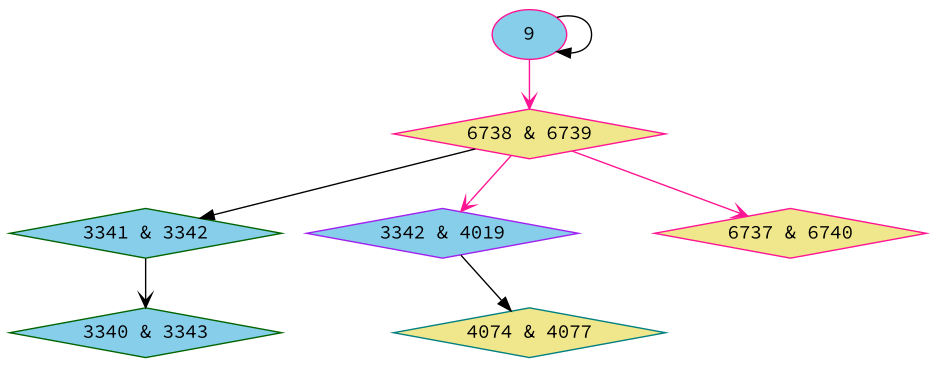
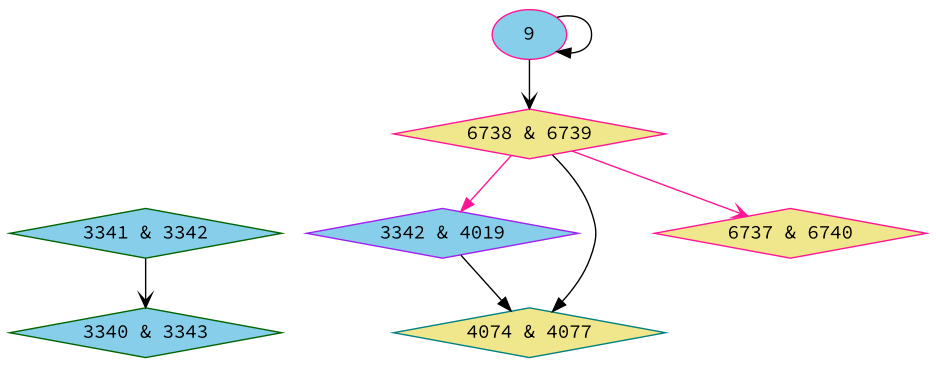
(529, 77) -> (529, 77)
(491, 178) -> (491, 178)
(344, 182) -> (595, 226)
